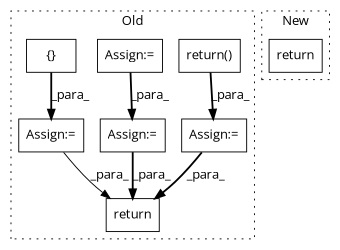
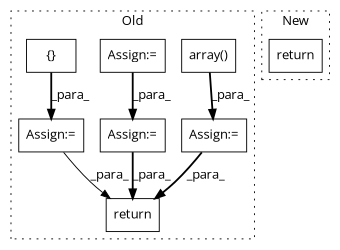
(210, 56) -> (209, 56)
